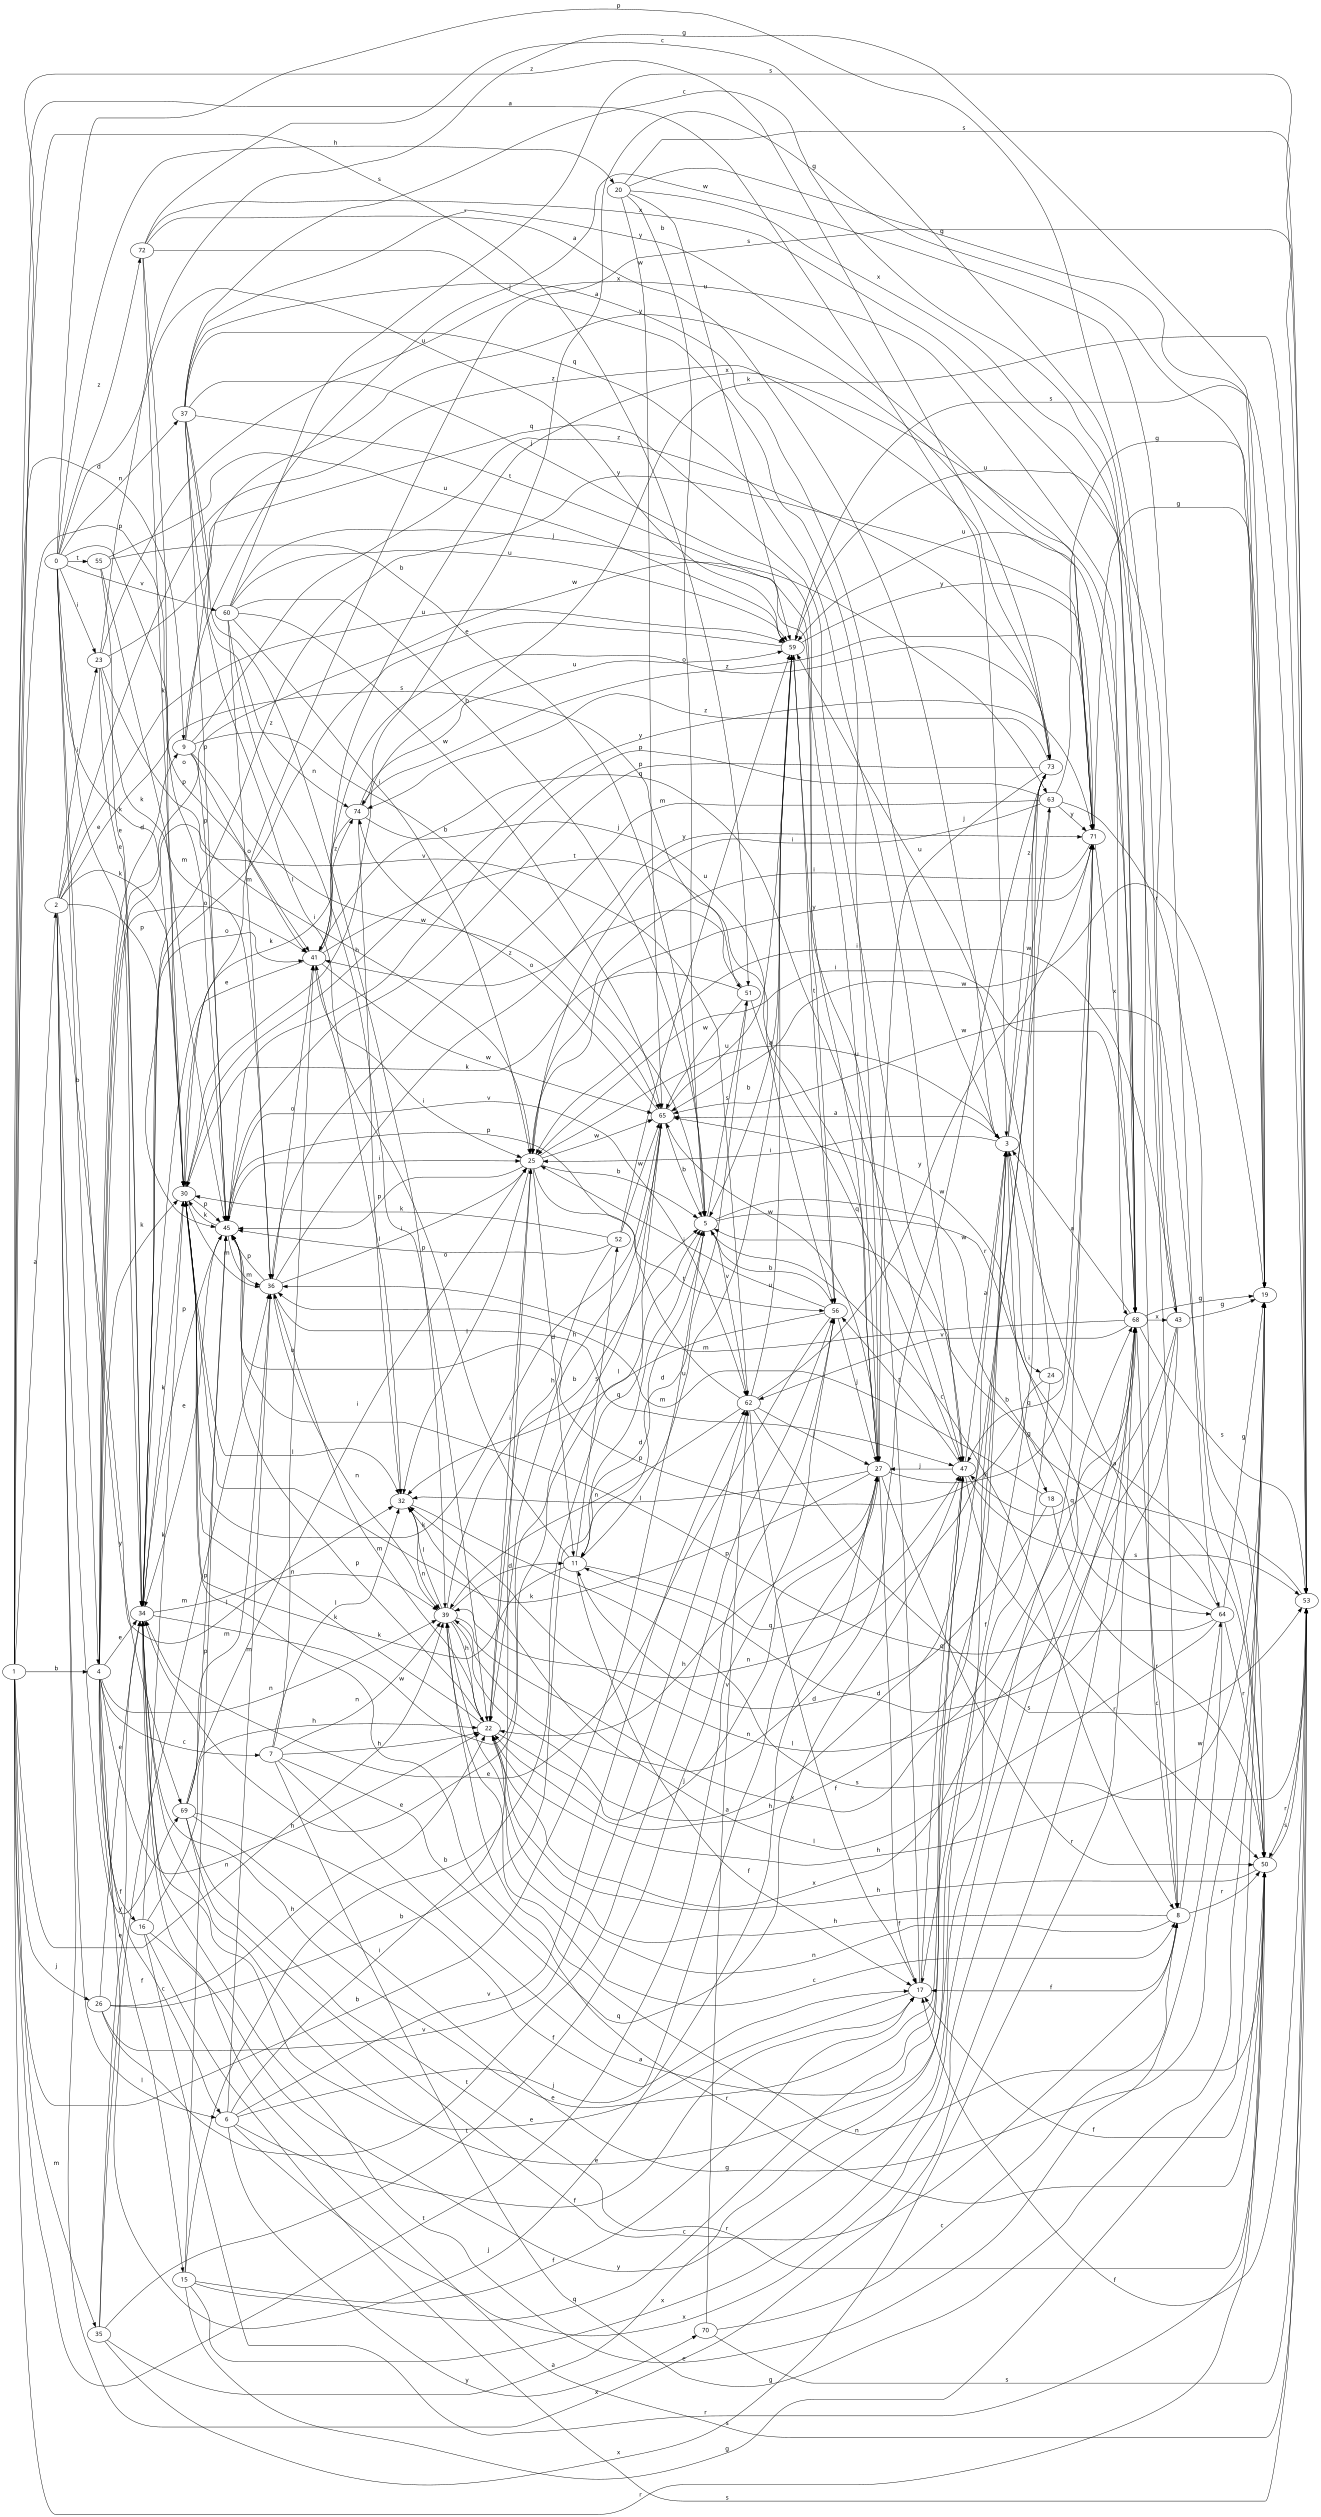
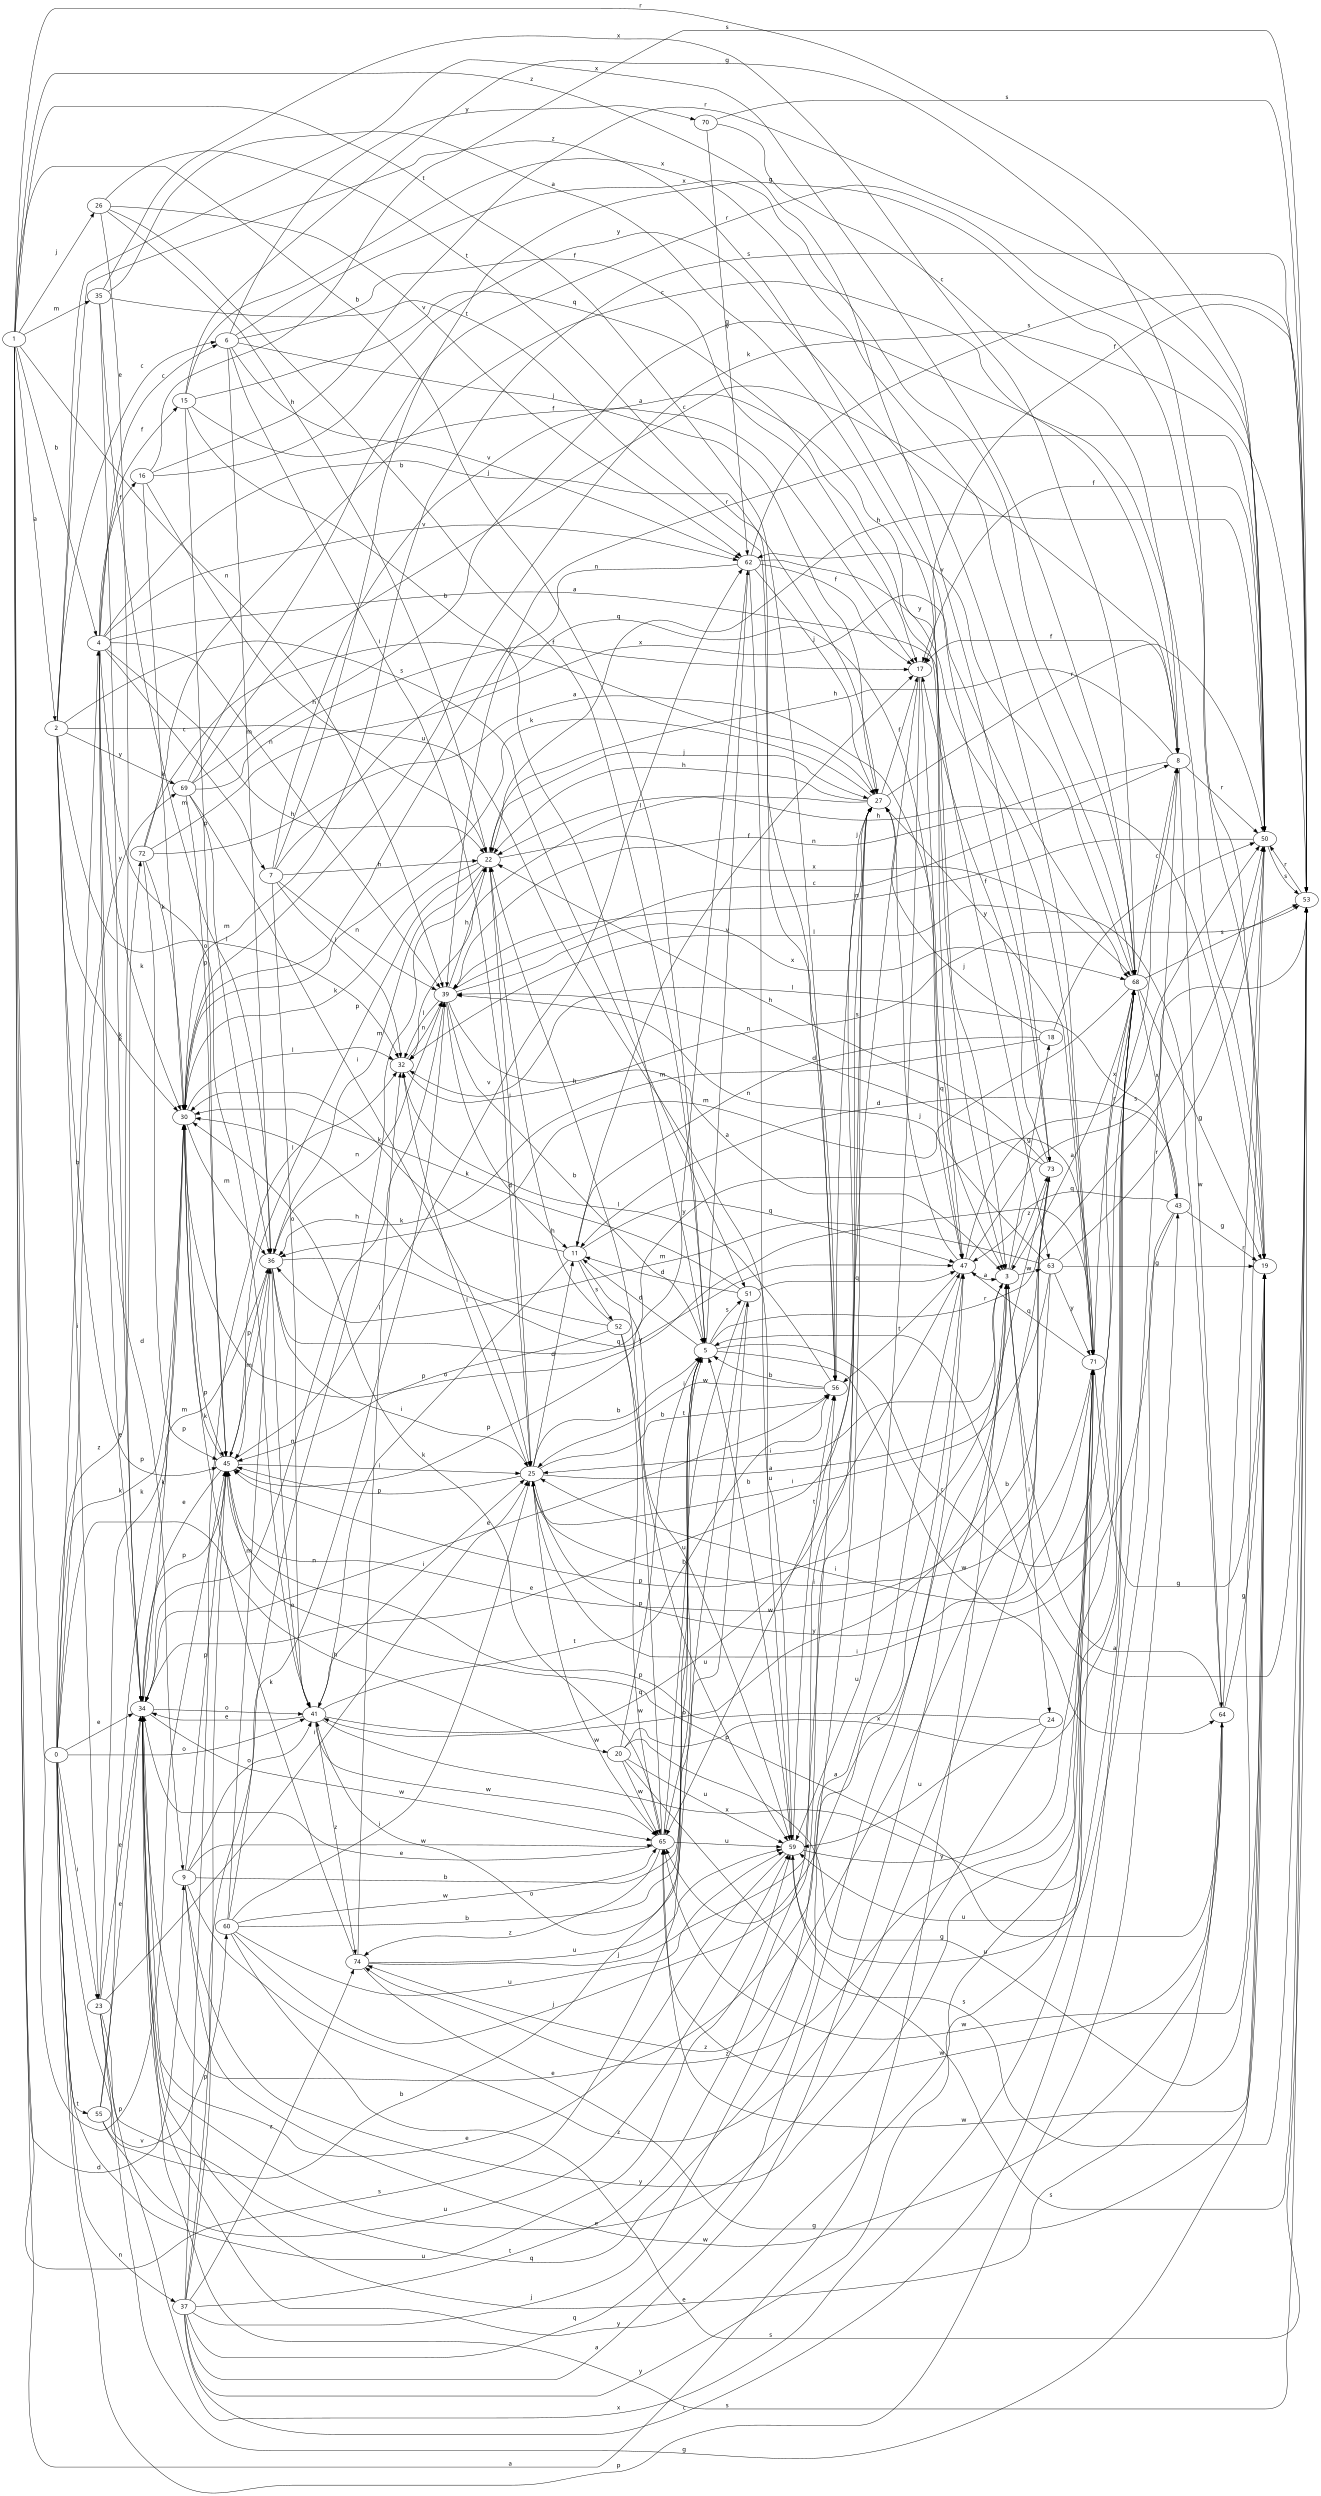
(575, 582) -> (575, 590)
(887, 1082) -> (928, 944)
(142, 2081) -> (142, 366)
